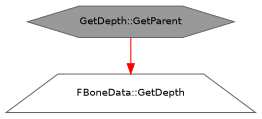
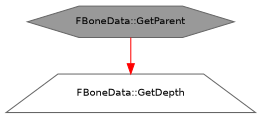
(131, 22) -> (131, 22)
